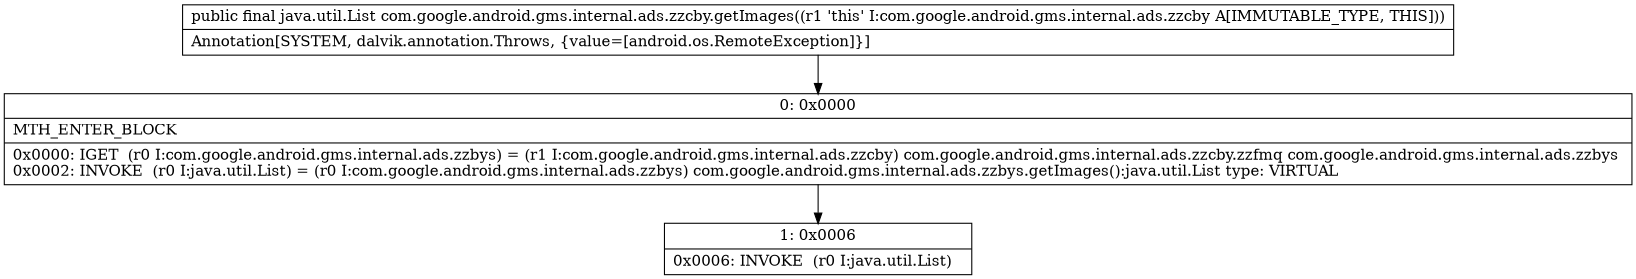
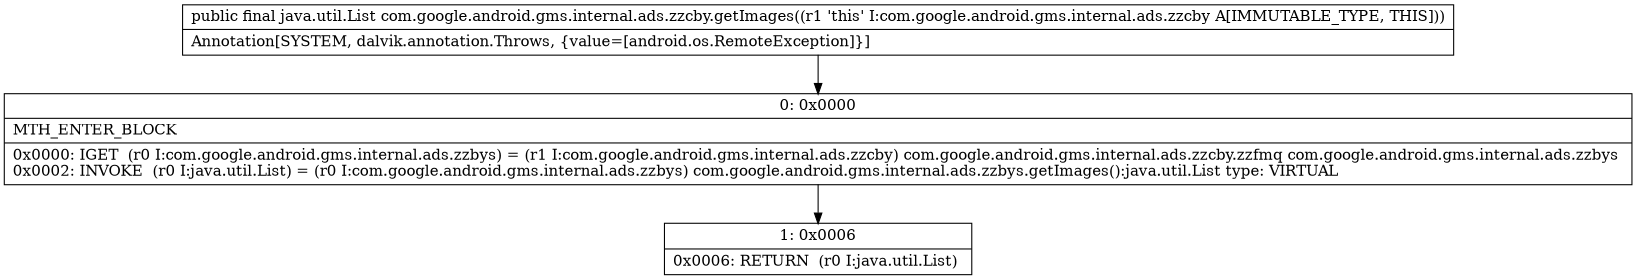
(815, 261) -> (818, 261)
